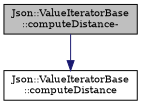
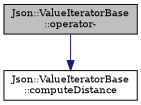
(71, 19) -> (71, 19)
